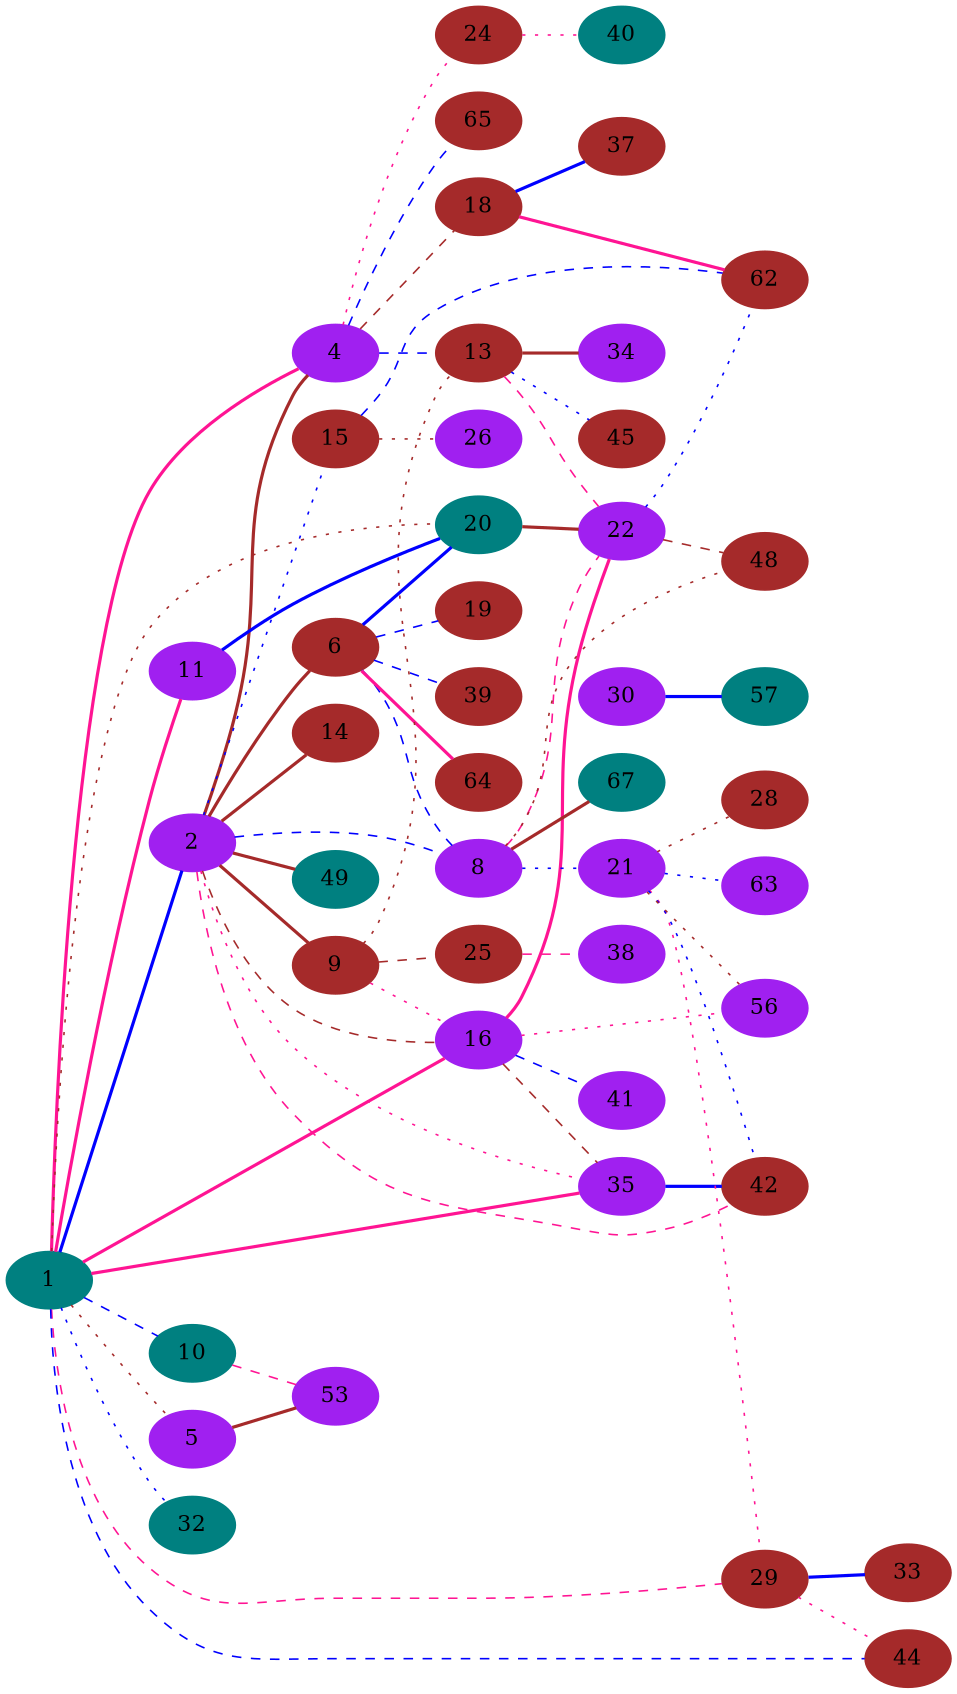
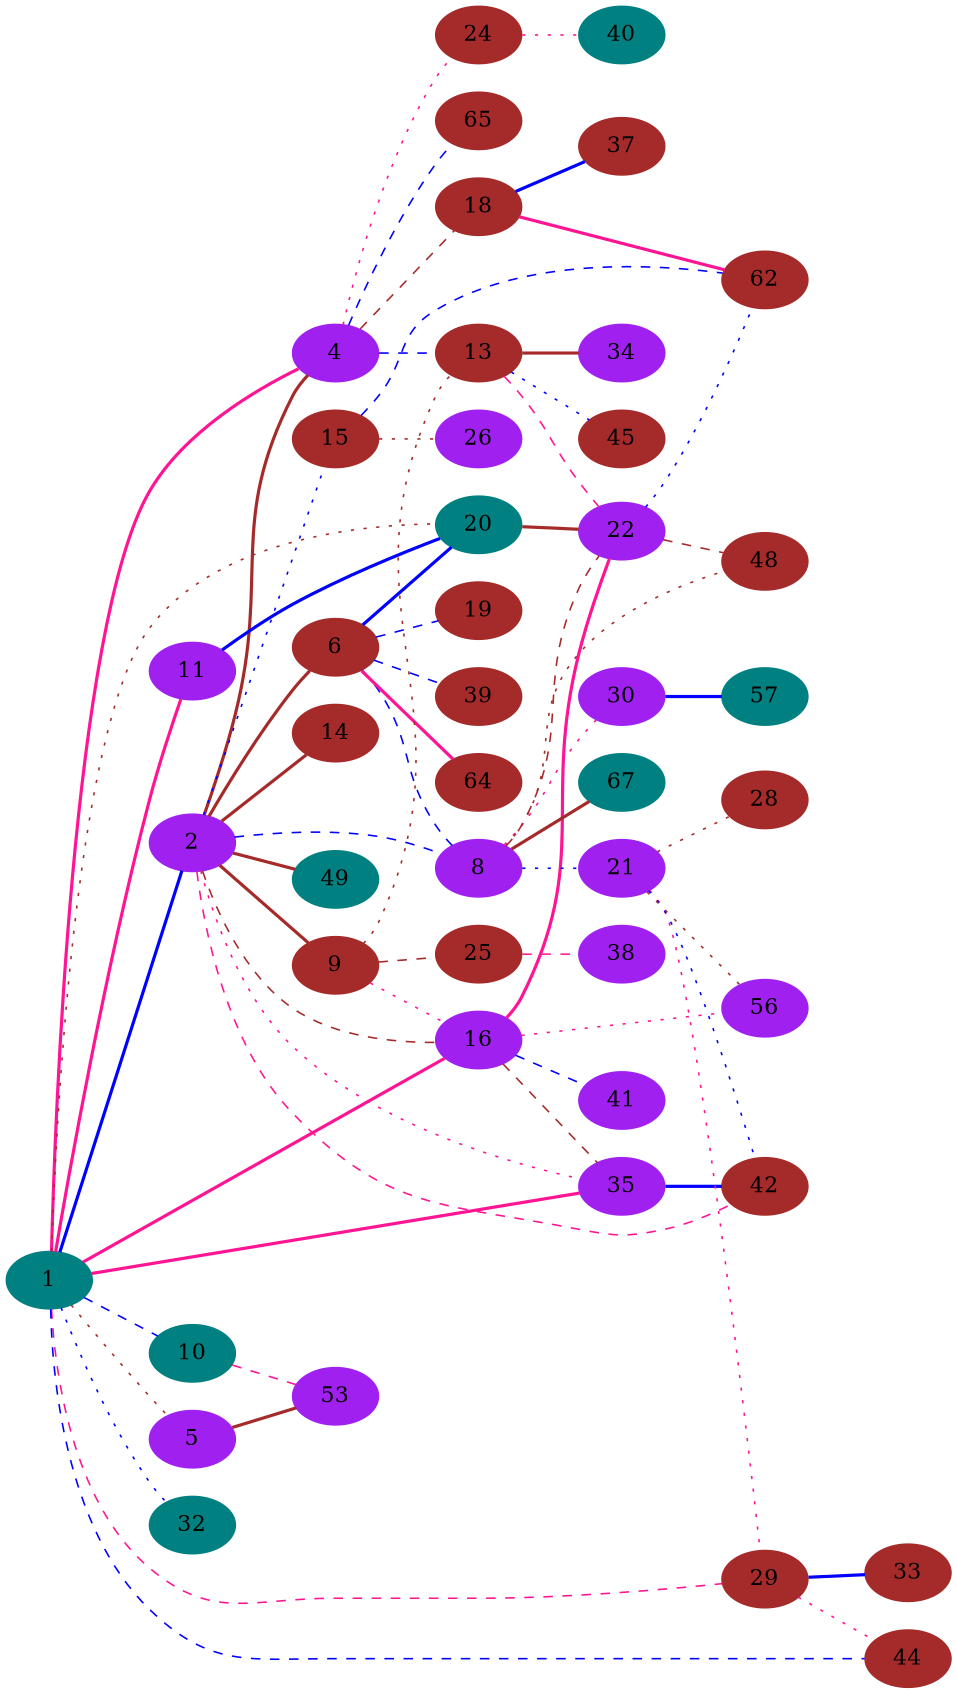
(557, 663) -> (557, 663)
none -> (550, 782)
(765, 886) -> none
